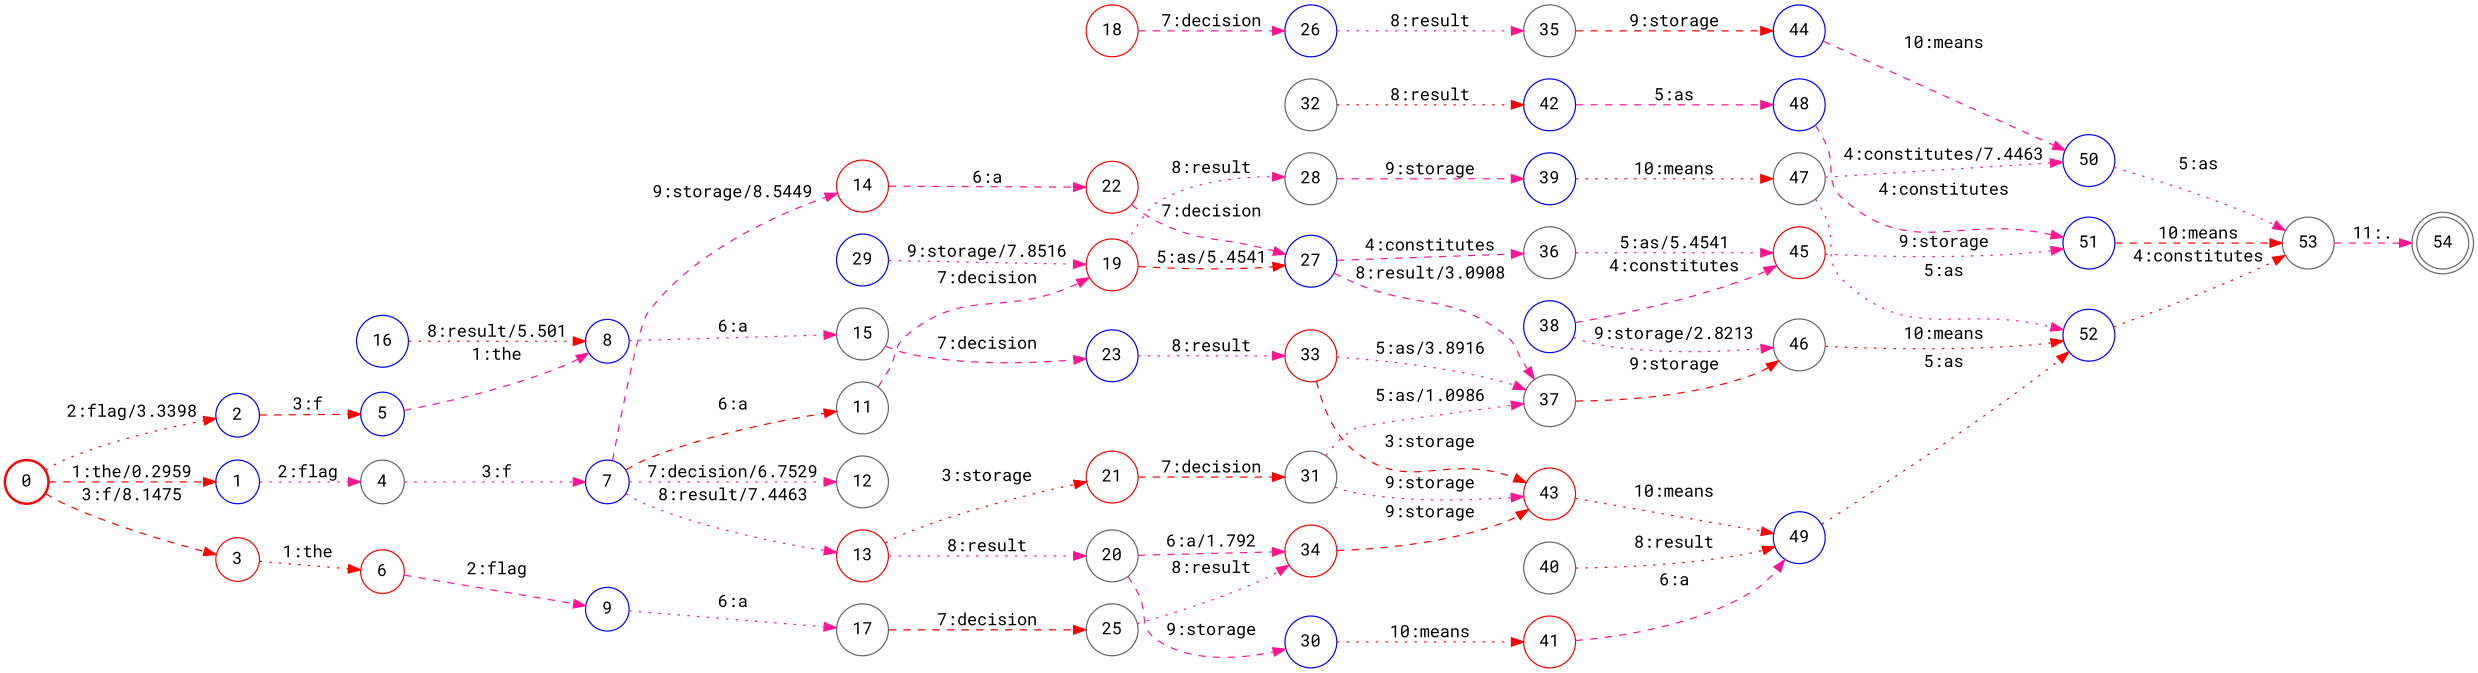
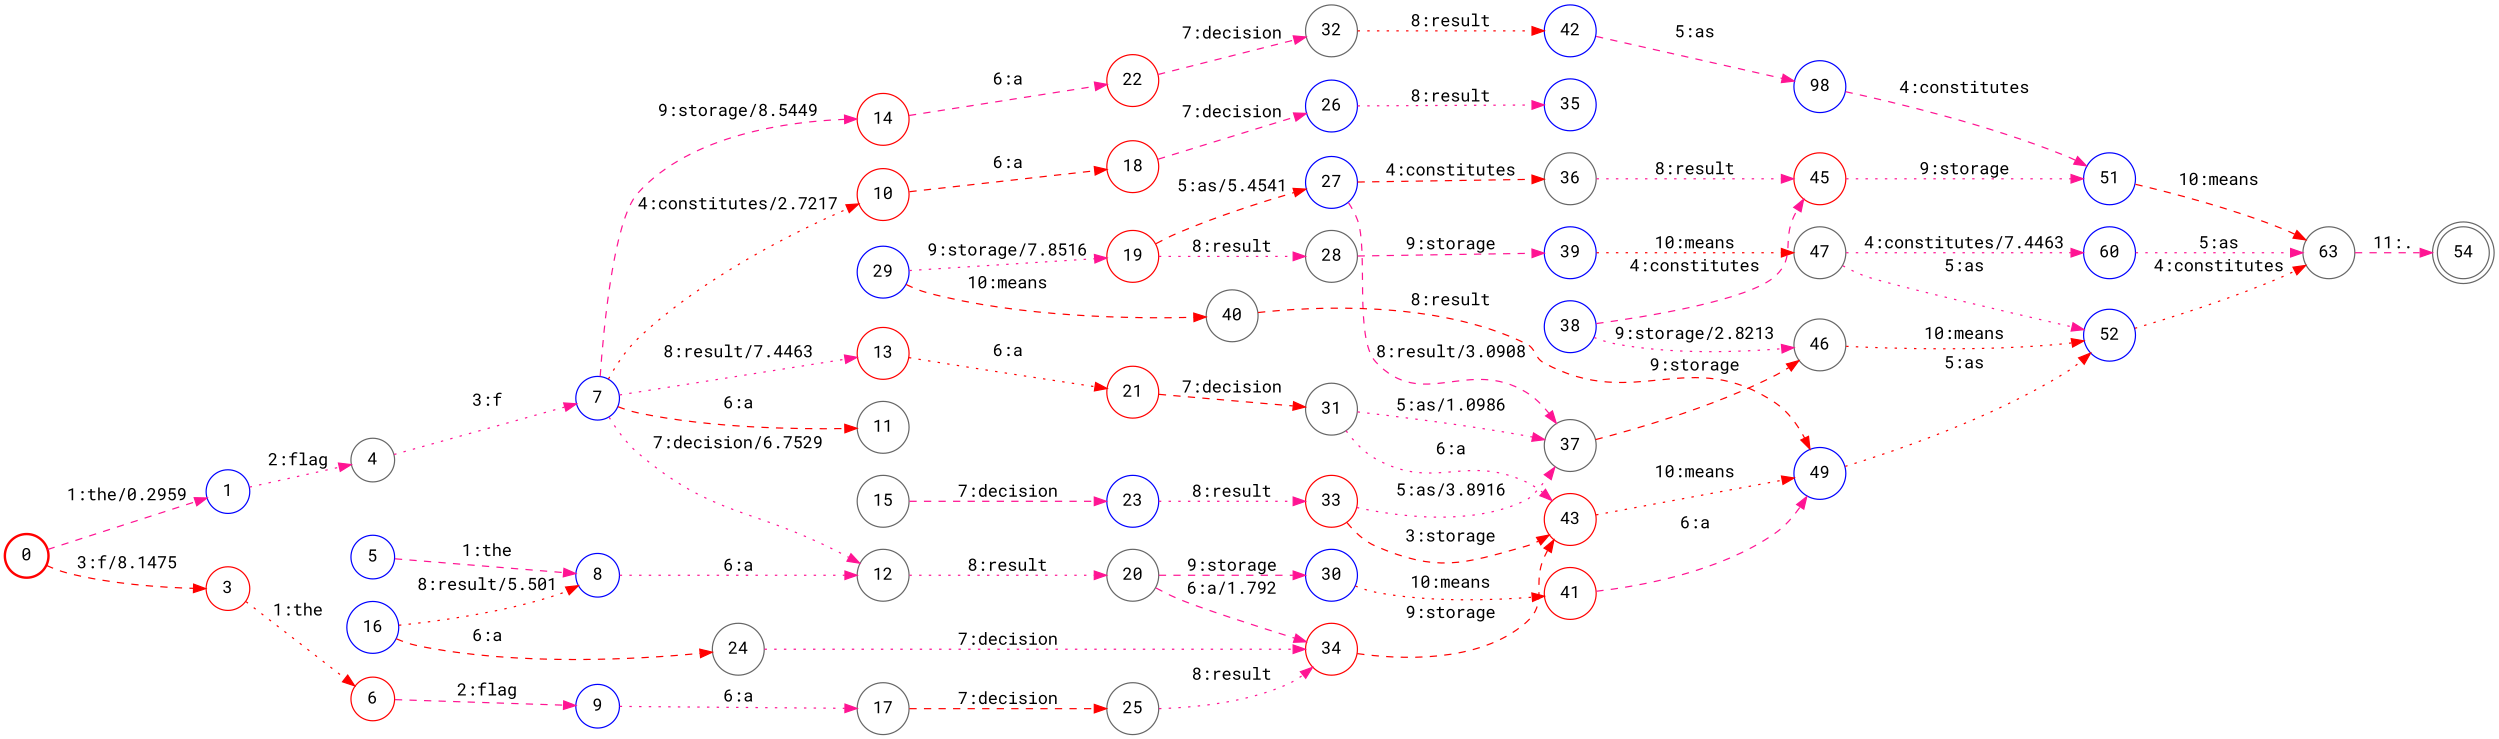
(1550, 31) -> (1570, 105)
(1799, 31) -> none
(1799, 105) -> (1820, 87)
(2089, 161) -> (2110, 253)
none -> (883, 195)
(1200, 237) -> (1226, 57)
(2308, 243) -> (2329, 253)
(1674, 244) -> (1695, 170)
(1424, 257) -> (1445, 181)
(961, 308) -> none
none -> (1048, 313)
(727, 338) -> (732, 575)
(238, 415) -> none
(987, 476) -> (1008, 352)
(126, 482) -> (121, 526)
(1430, 484) -> (1451, 450)
(981, 556) -> (1002, 575)
(1670, 564) -> (1539, 359)
none -> (738, 649)
